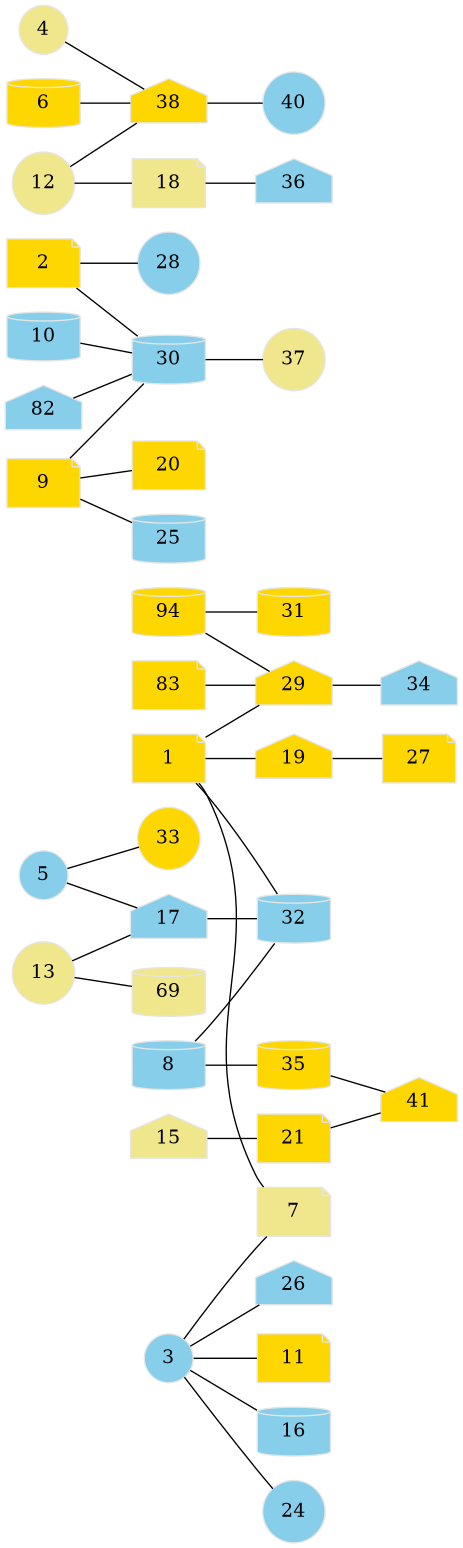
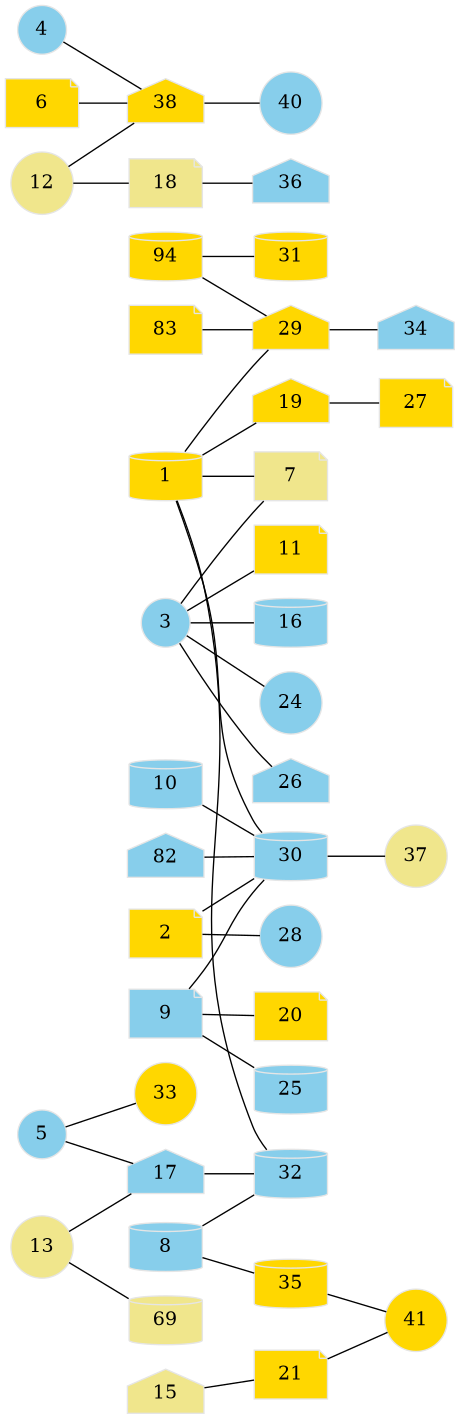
(44, 30) -> (42, 30)
(44, 103) -> (42, 103)
(44, 483) -> (166, 1014)
none -> (217, 668)
(169, 758) -> (166, 476)
(419, 1102) -> (416, 1320)
